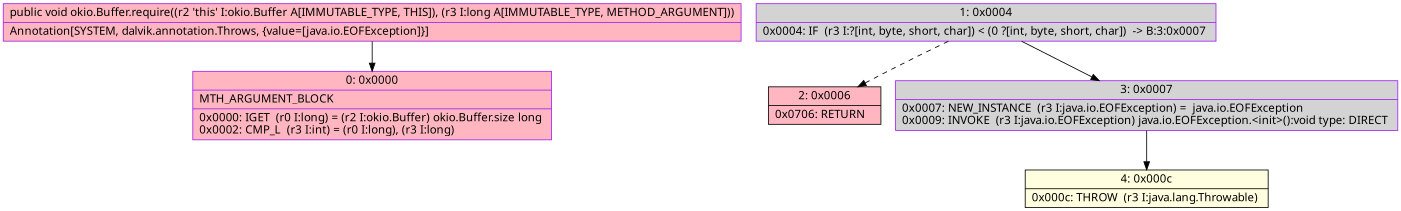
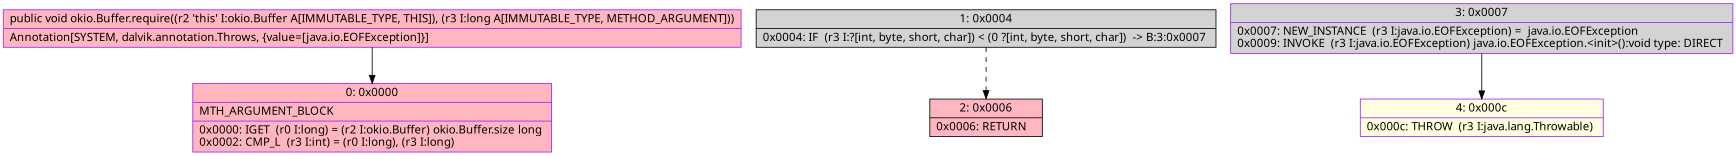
(986, 22) -> (986, 29)
(1057, 59) -> none
(825, 115) -> (986, 127)
(1147, 189) -> (1482, 118)
